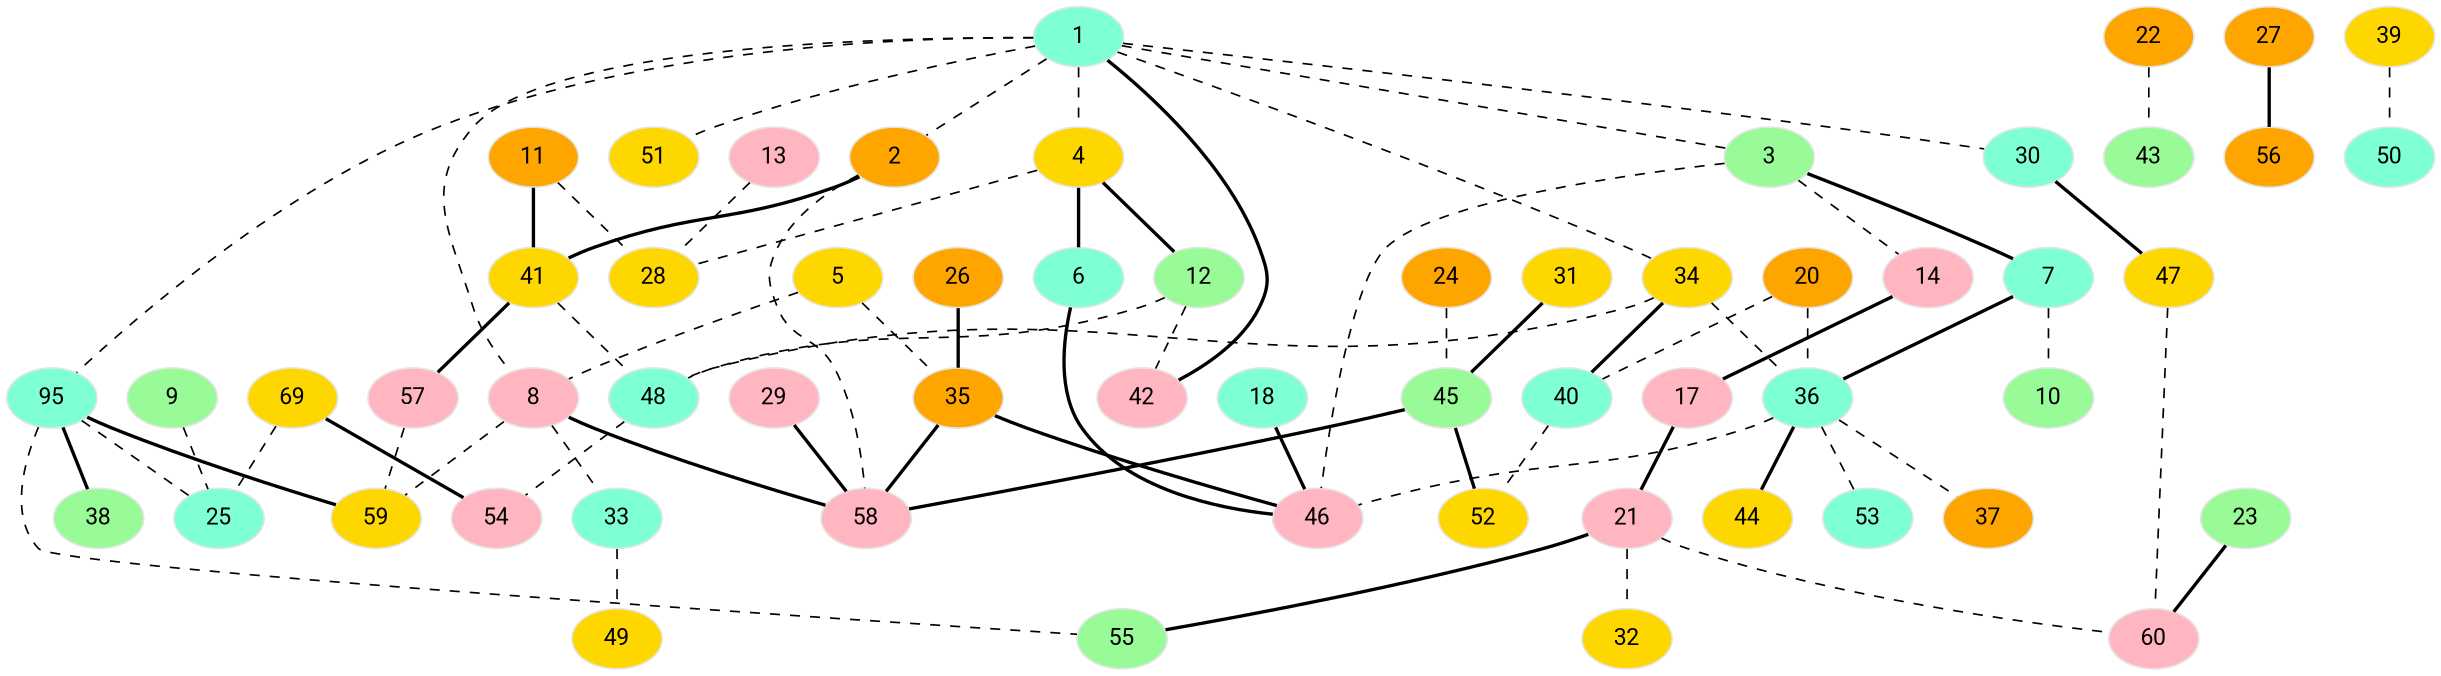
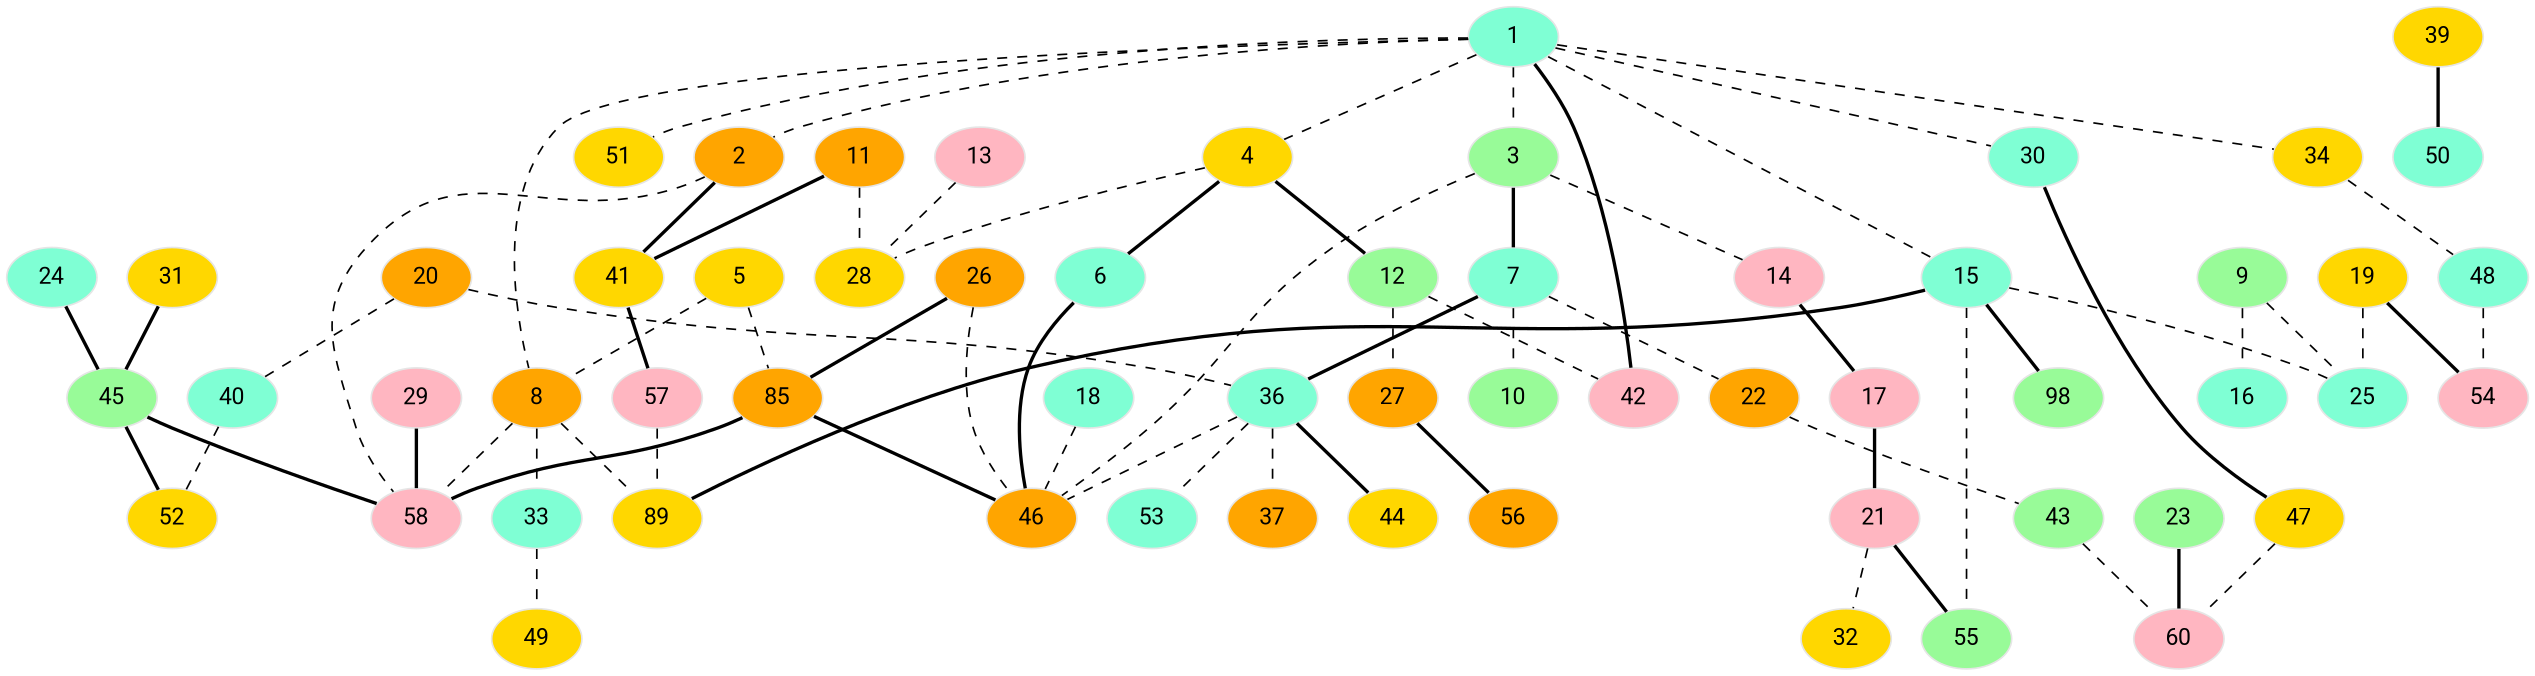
(2390, 97) -> (2438, 97)
(1446, 278) -> (52, 278)
(1446, 329) -> (82, 338)
(593, 338) -> none
(926, 338) -> (1393, 350)
(1627, 338) -> none
(1747, 338) -> none
none -> (1638, 340)
(52, 398) -> (1967, 278)
(293, 398) -> (2363, 278)
(533, 398) -> (537, 398)
(958, 398) -> (778, 398)
none -> (2242, 398)
none -> (968, 404)
(1290, 458) -> (1060, 458)
(696, 465) -> (477, 458)
(99, 518) -> (2059, 398)
(376, 518) -> (657, 518)
(1318, 518) -> (1032, 518)
(1883, 597) -> (2119, 578)
